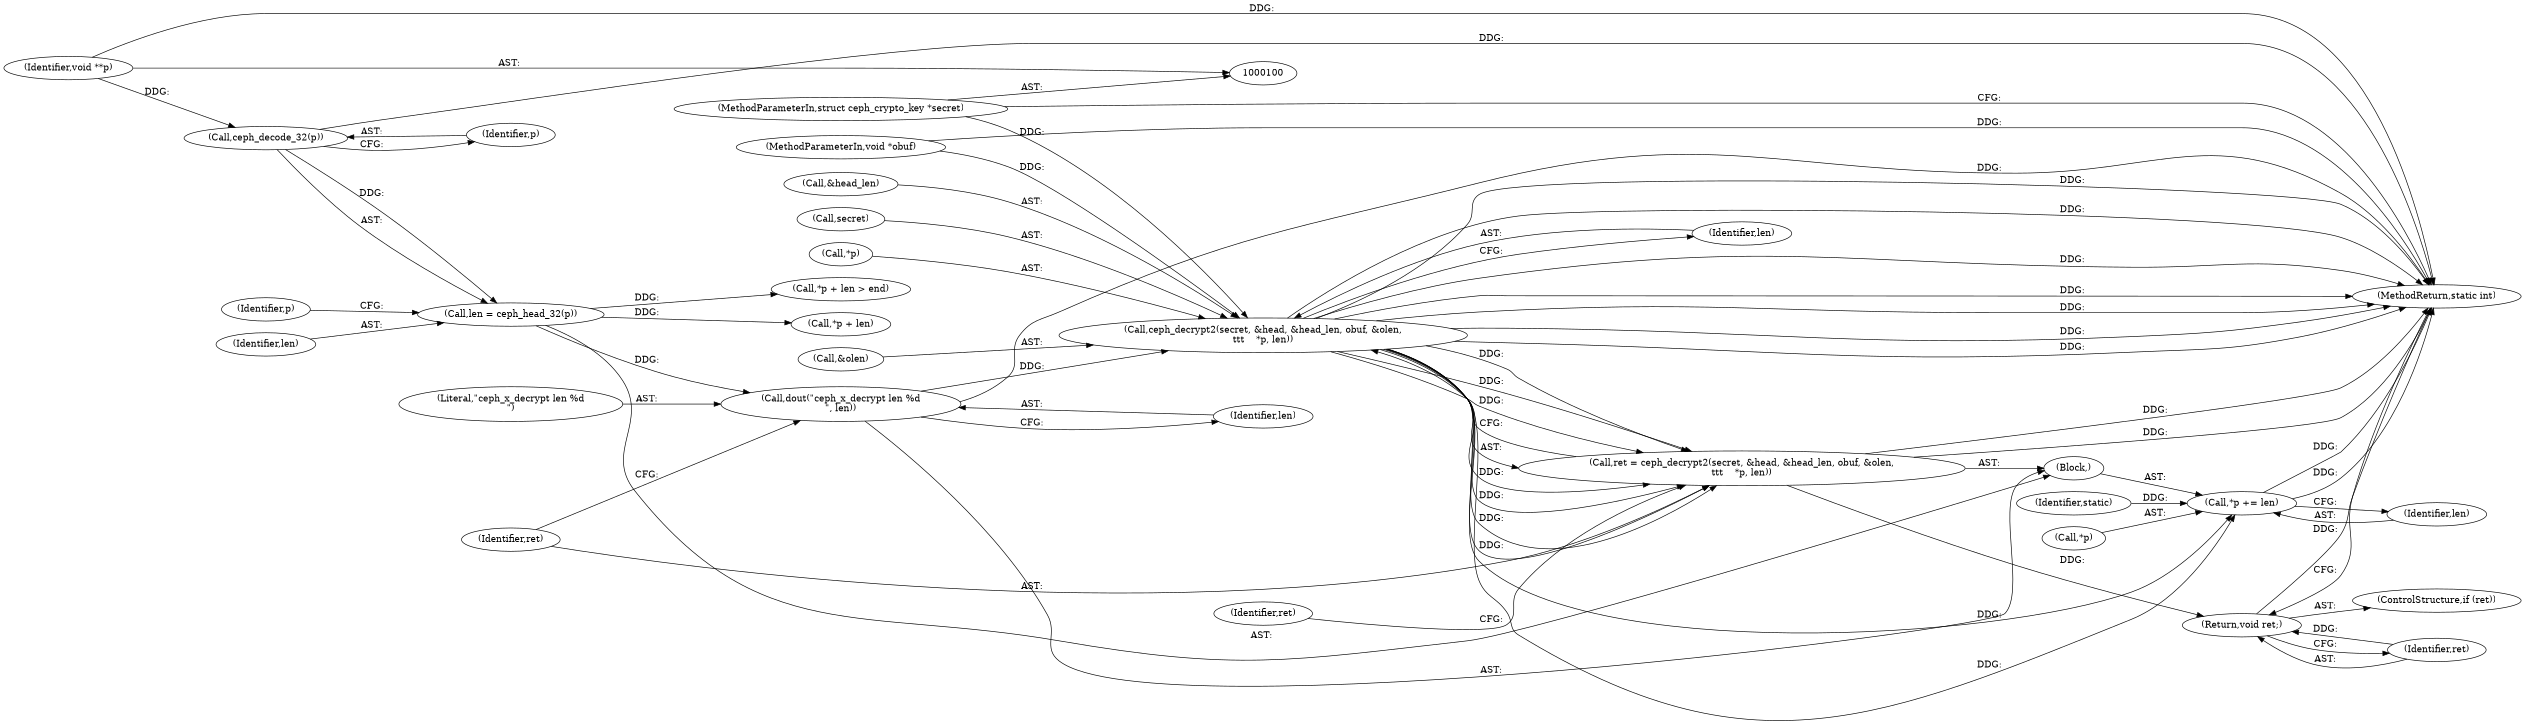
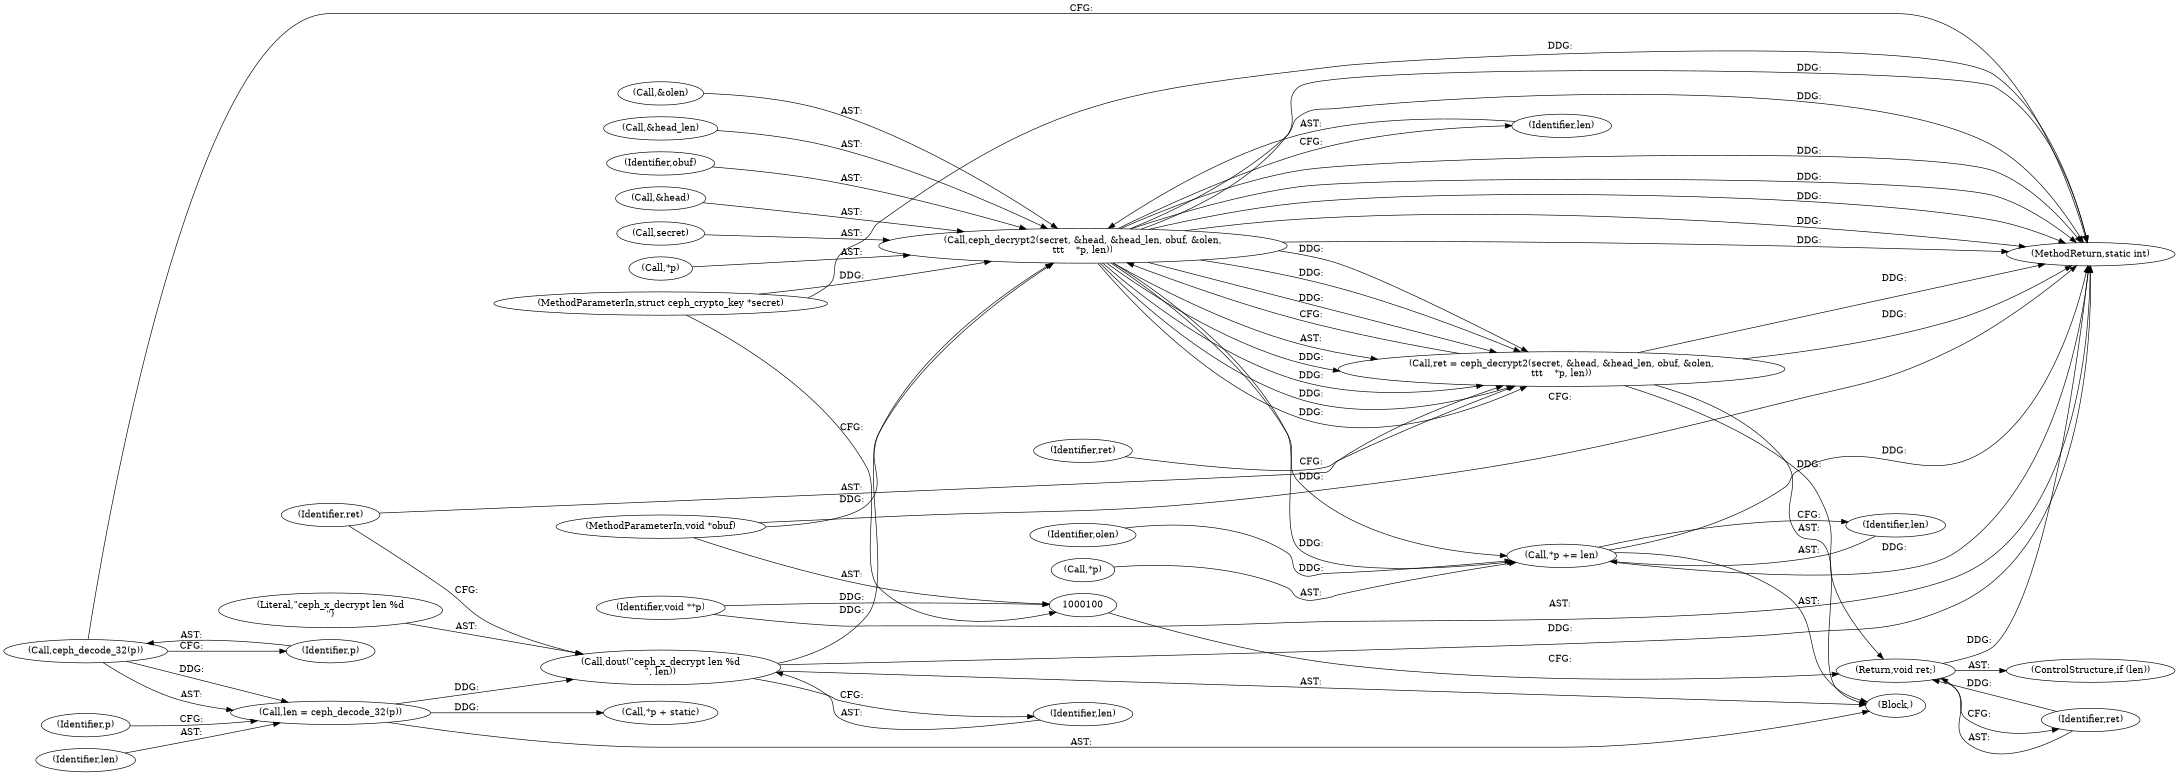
(1263, 9) -> (1562, 604)
(1493, 39) -> (1083, 9)
(511, 63) -> (853, 598)
(1033, 88) -> (853, 428)
(1991, 98) -> (1562, 46)
(163, 102) -> none
(1991, 123) -> (1562, 397)
none -> (661, 163)
none -> (661, 198)
(841, 289) -> none
(511, 315) -> (331, 713)
(841, 324) -> (661, 713)
(2148, 484) -> (1767, 584)
(2074, 503) -> (1083, 535)
(2350, 527) -> (1467, 675)
none -> (866, 585)
(2437, 601) -> (2091, 671)
